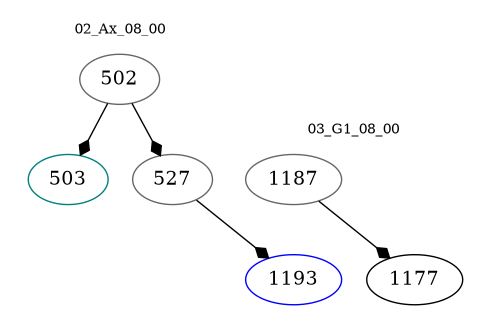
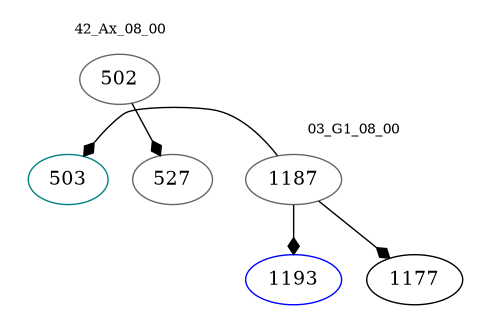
(120, 30) -> (120, 30)
(98, 122) -> (188, 108)
(226, 224) -> (294, 221)
